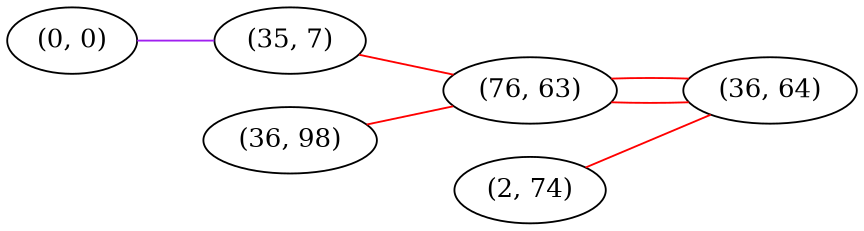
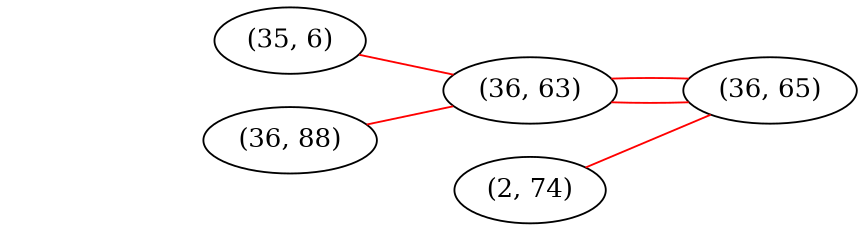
(72, 41) -> none
(290, 41) -> (290, 41)
(530, 90) -> (530, 90)
(770, 90) -> (770, 90)
(290, 140) -> (290, 140)
